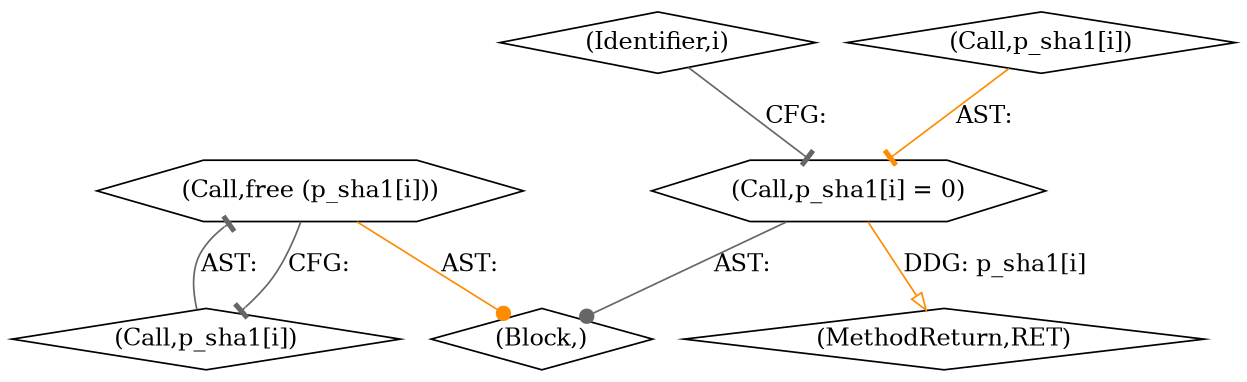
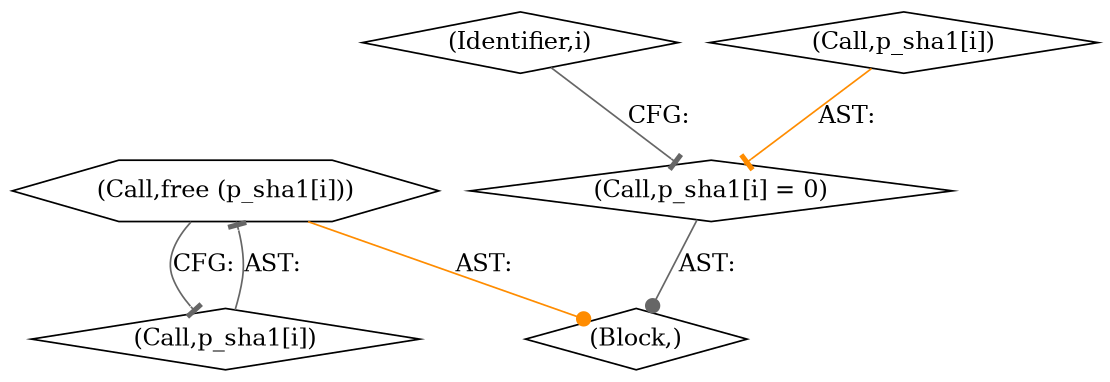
(849, 191) -> (711, 191)
(944, 339) -> none
